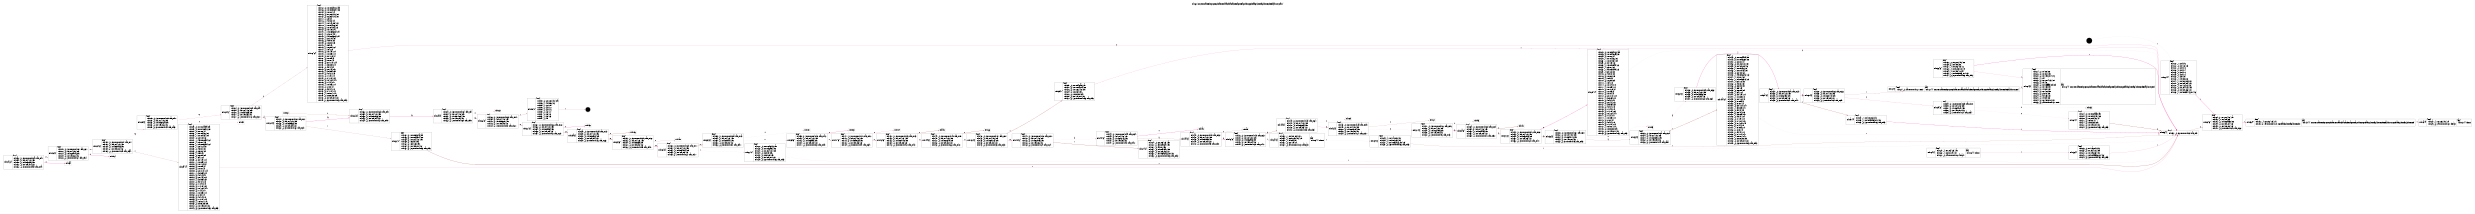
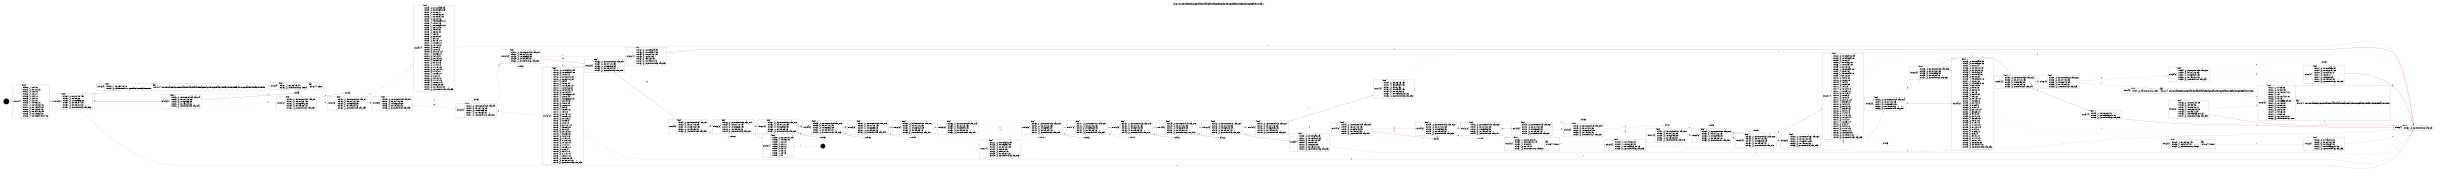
none -> (126, 101)
